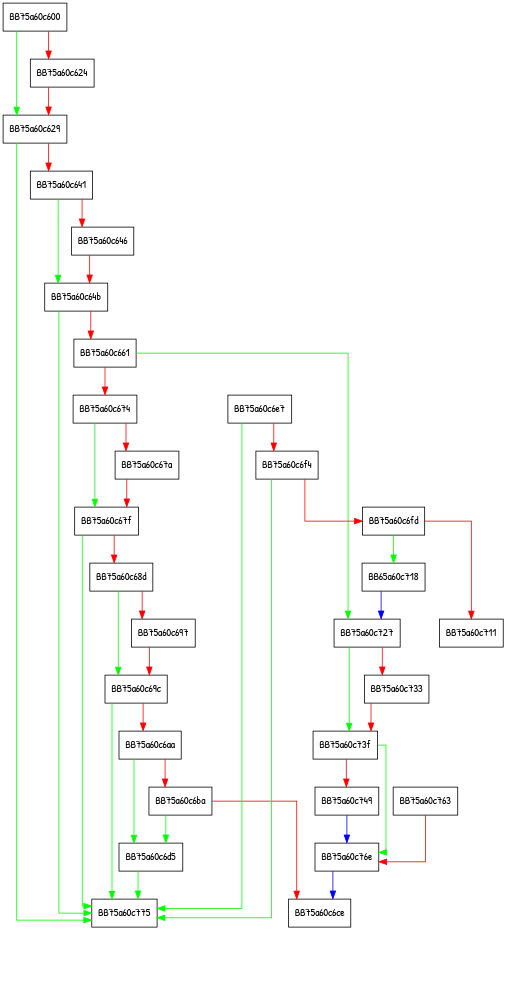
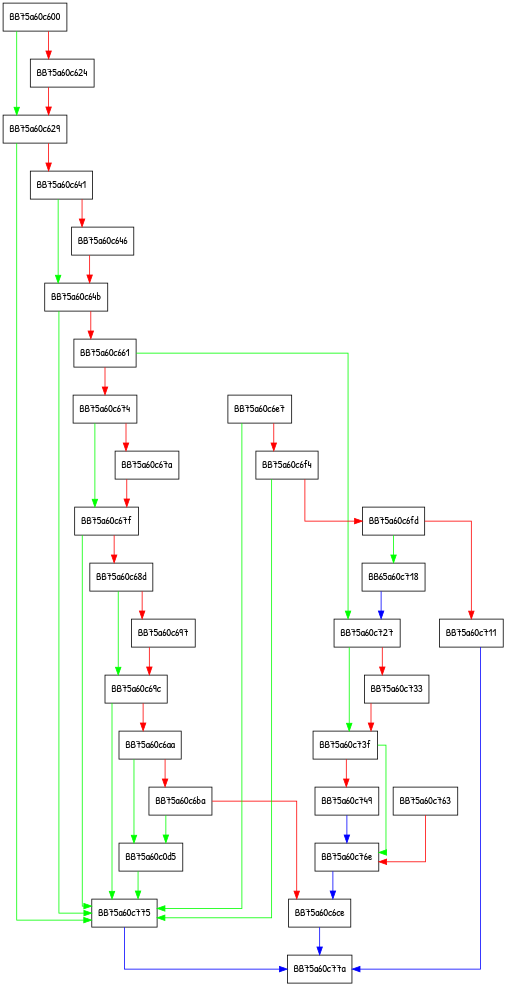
(151, 857) -> (151, 857)
none -> (320, 969)
